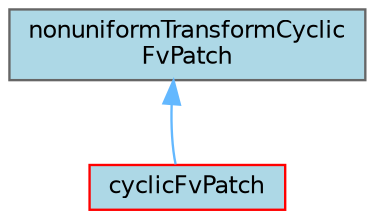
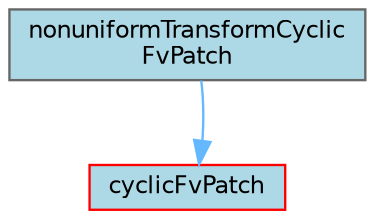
(172, 134) -> (203, 110)
